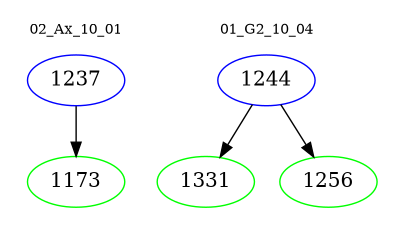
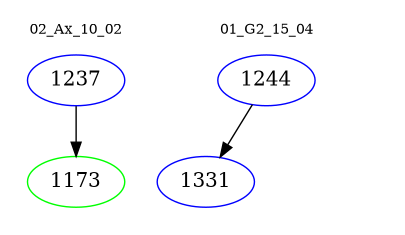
(76, 30) -> (76, 30)
(267, 30) -> (267, 30)
(206, 182) -> (206, 182)
(328, 182) -> none
